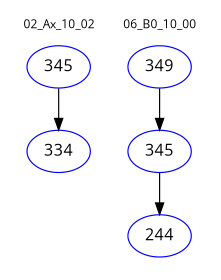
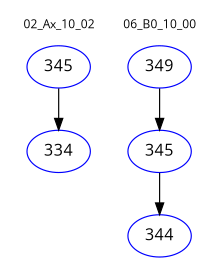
(160, 236) -> (160, 236)
